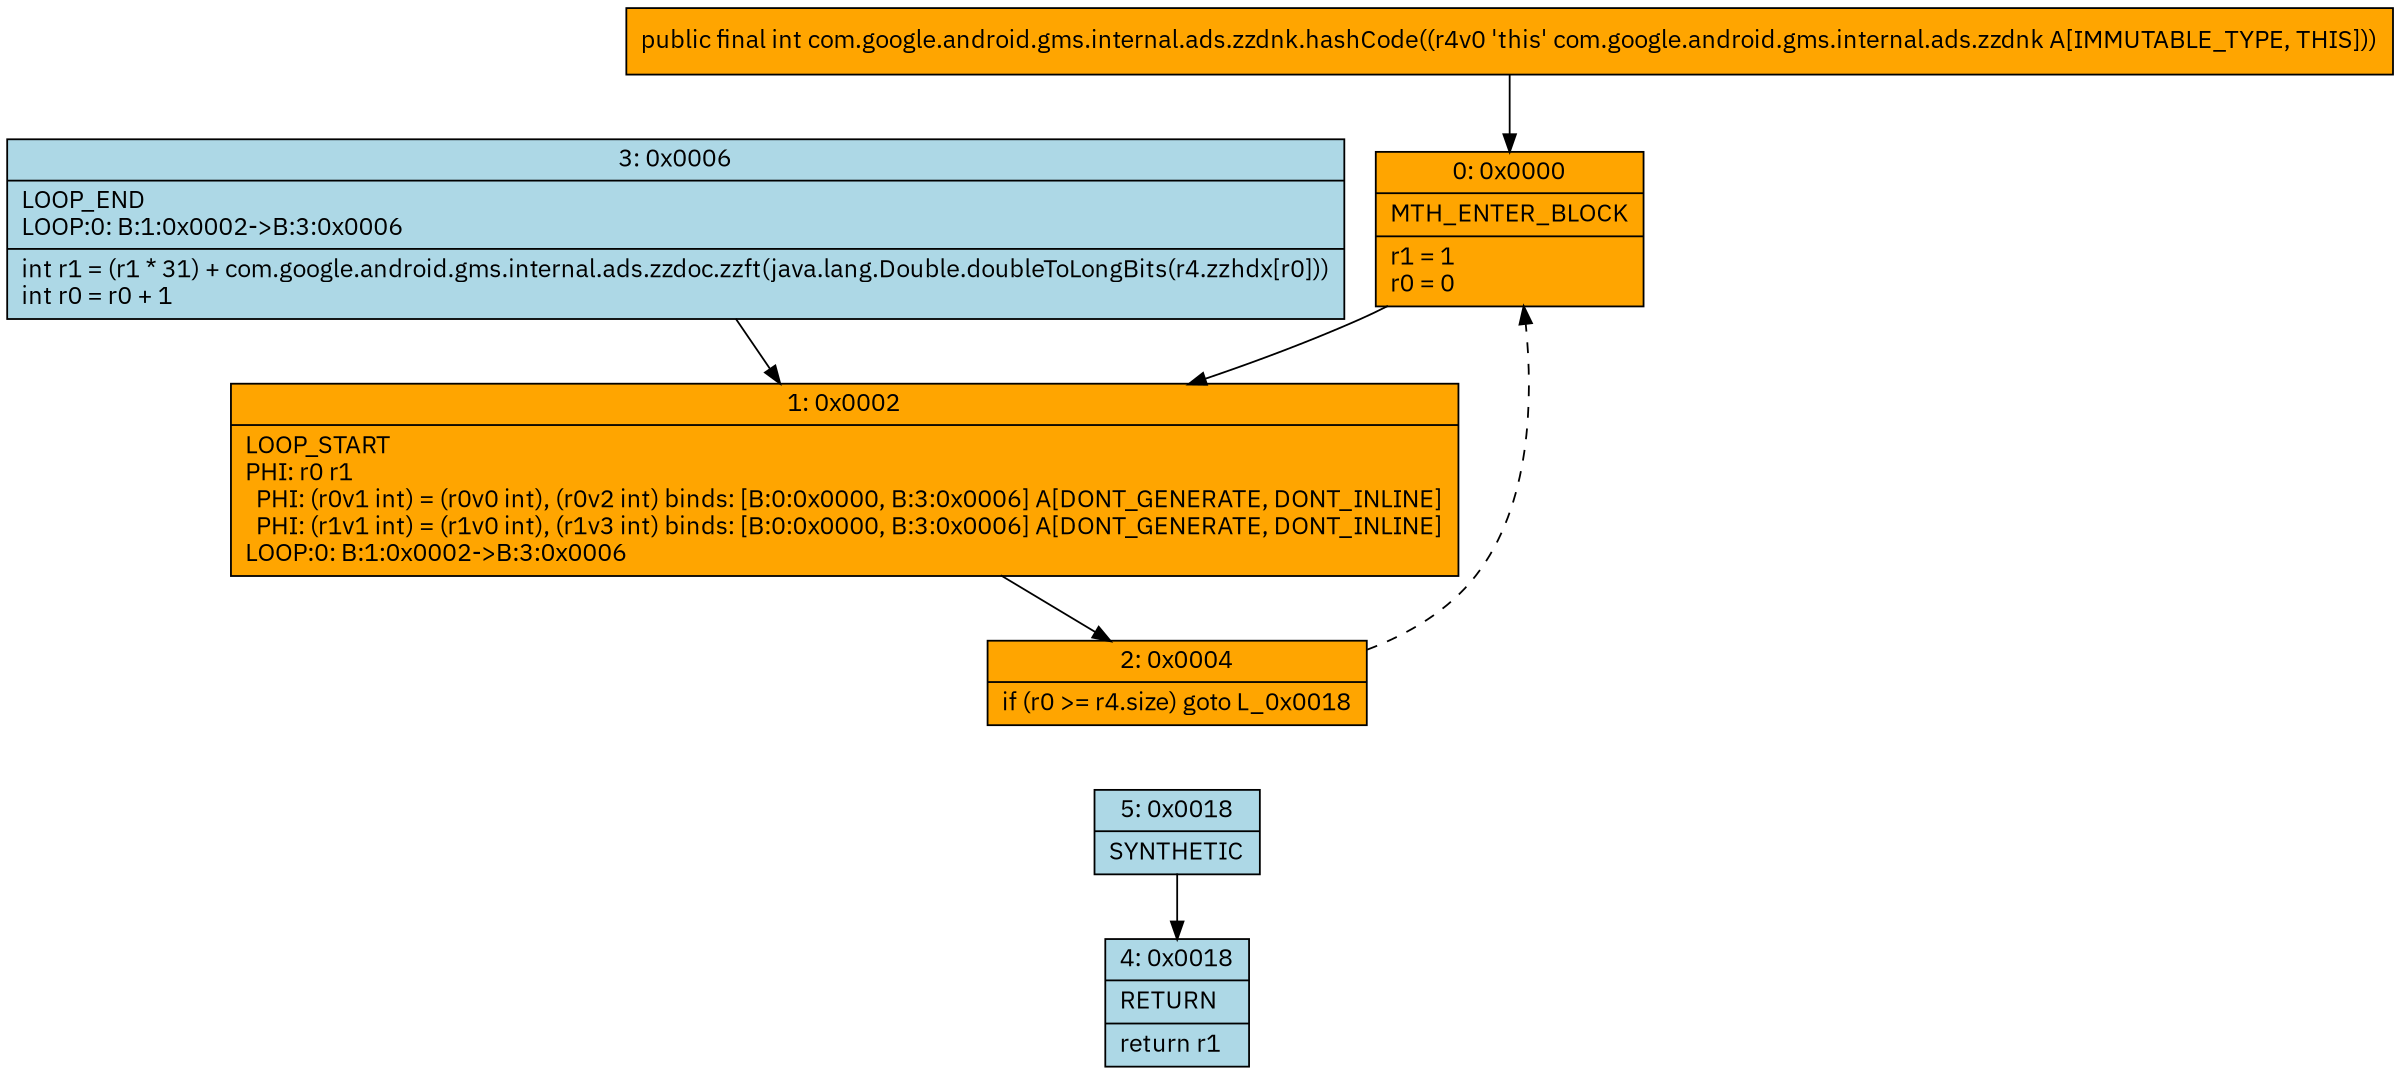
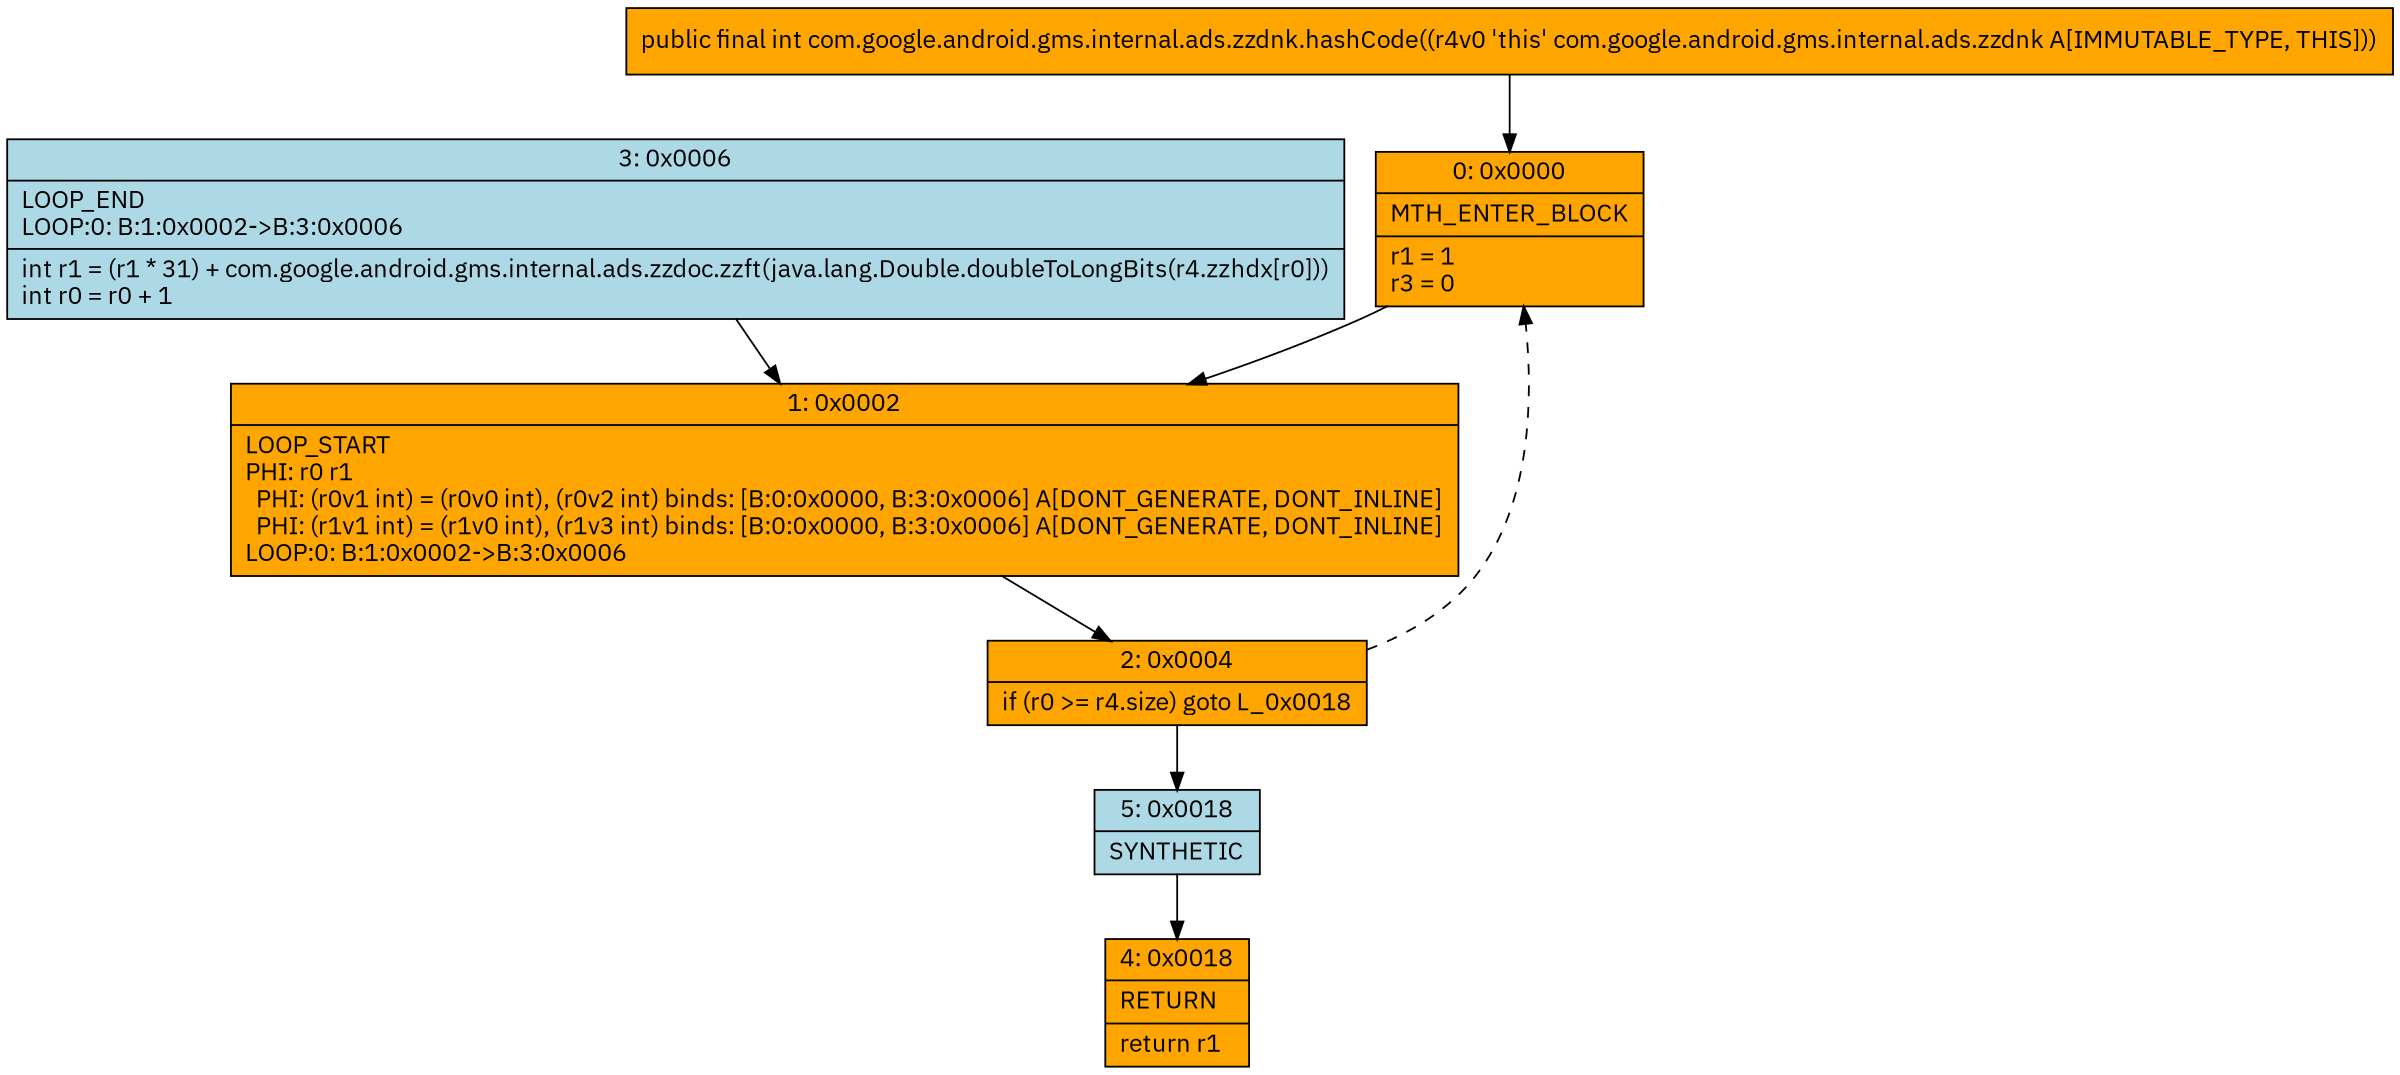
(1423, 284) -> (1423, 284)
none -> (1177, 748)
(1177, 1003) -> (1177, 1003)
